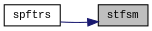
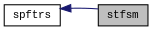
(74, 22) -> (85, 8)
